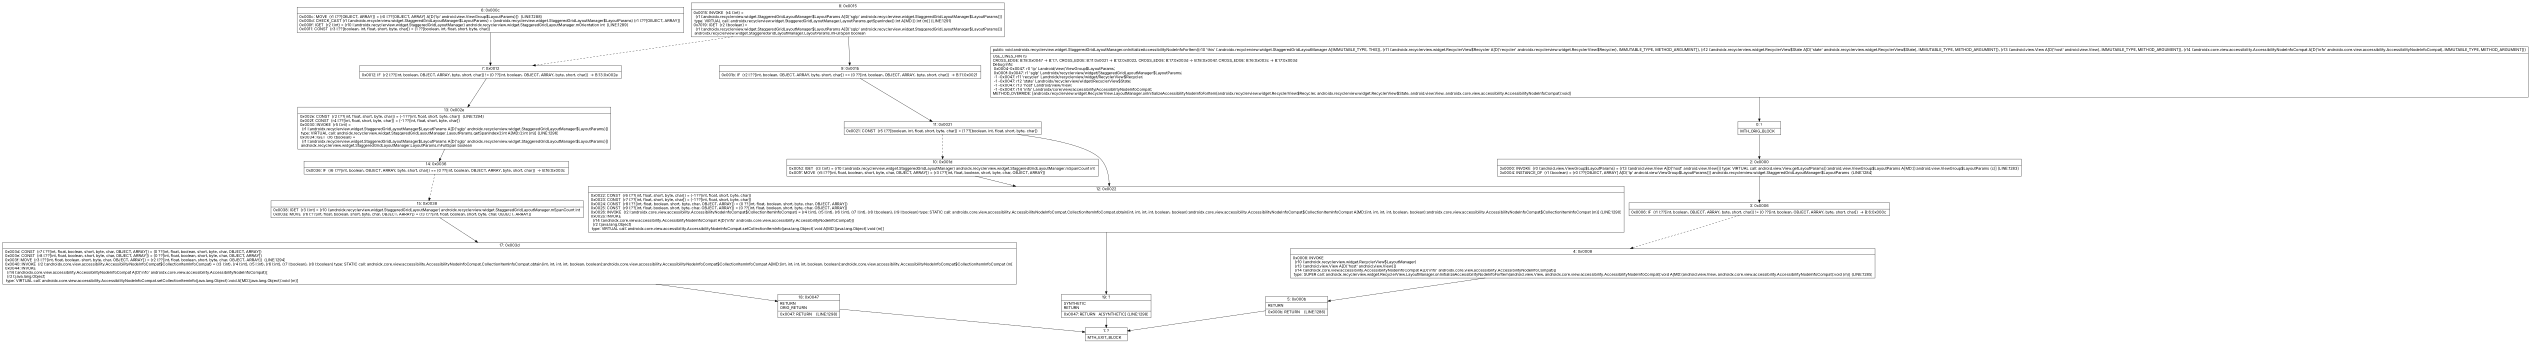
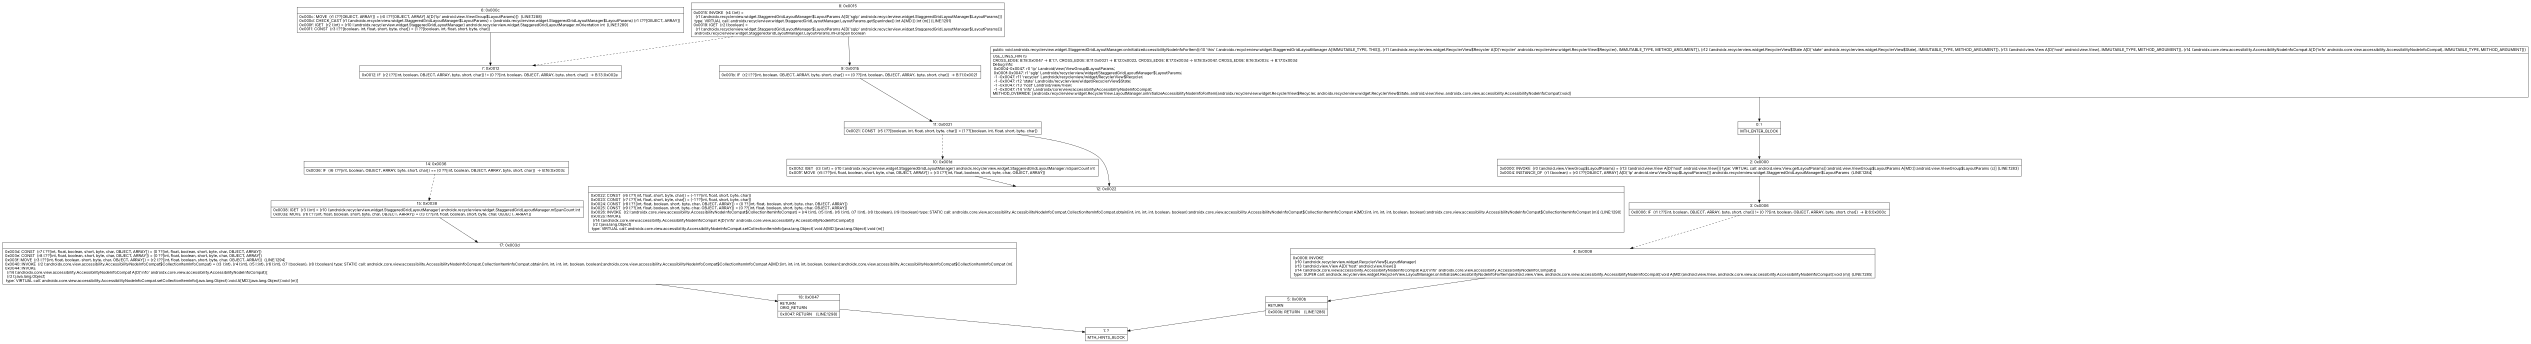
(721, 25) -> (721, 25)
(454, 128) -> none
(1758, 131) -> (1759, 131)
(1106, 306) -> none
(1105, 337) -> (1106, 337)
